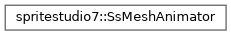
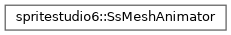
(116, 18) -> (116, 18)
